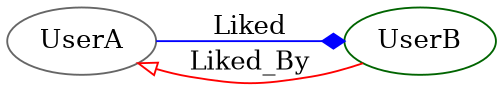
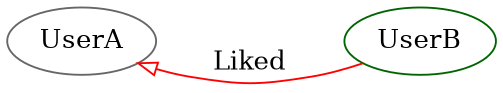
(239, 41) -> none
(250, 63) -> (250, 63)
